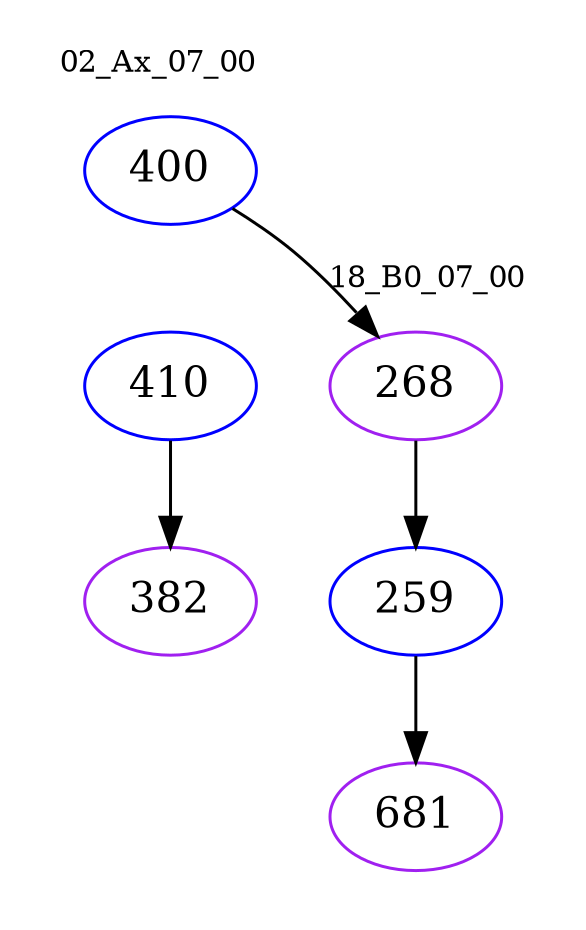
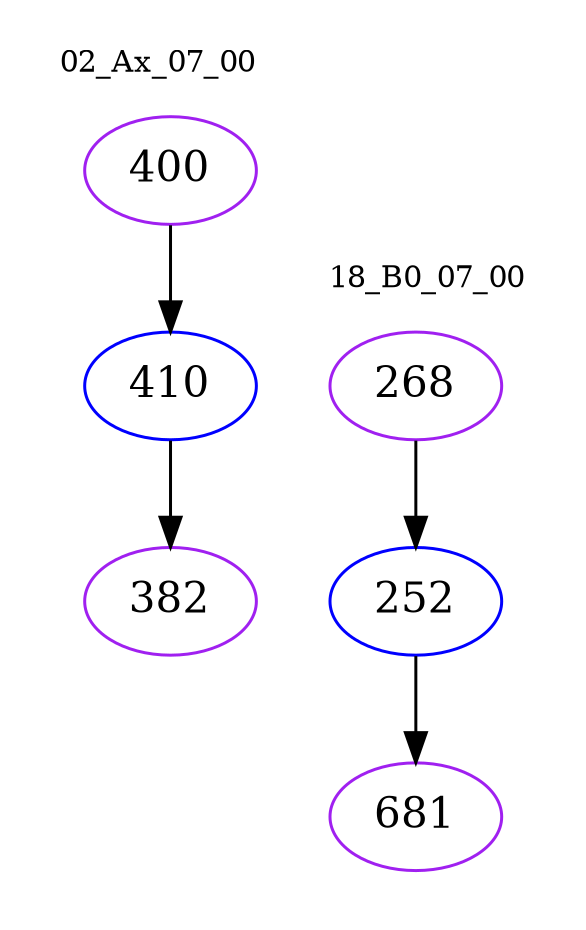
(171, 171) -> (171, 171)
(325, 281) -> (171, 264)
(416, 601) -> (416, 601)
